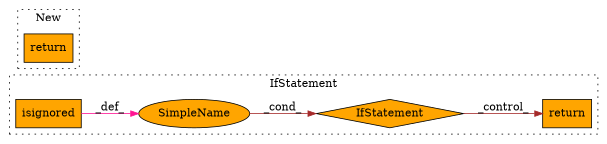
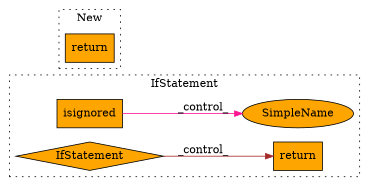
(110, 108) -> (203, 108)
(279, 114) -> none
